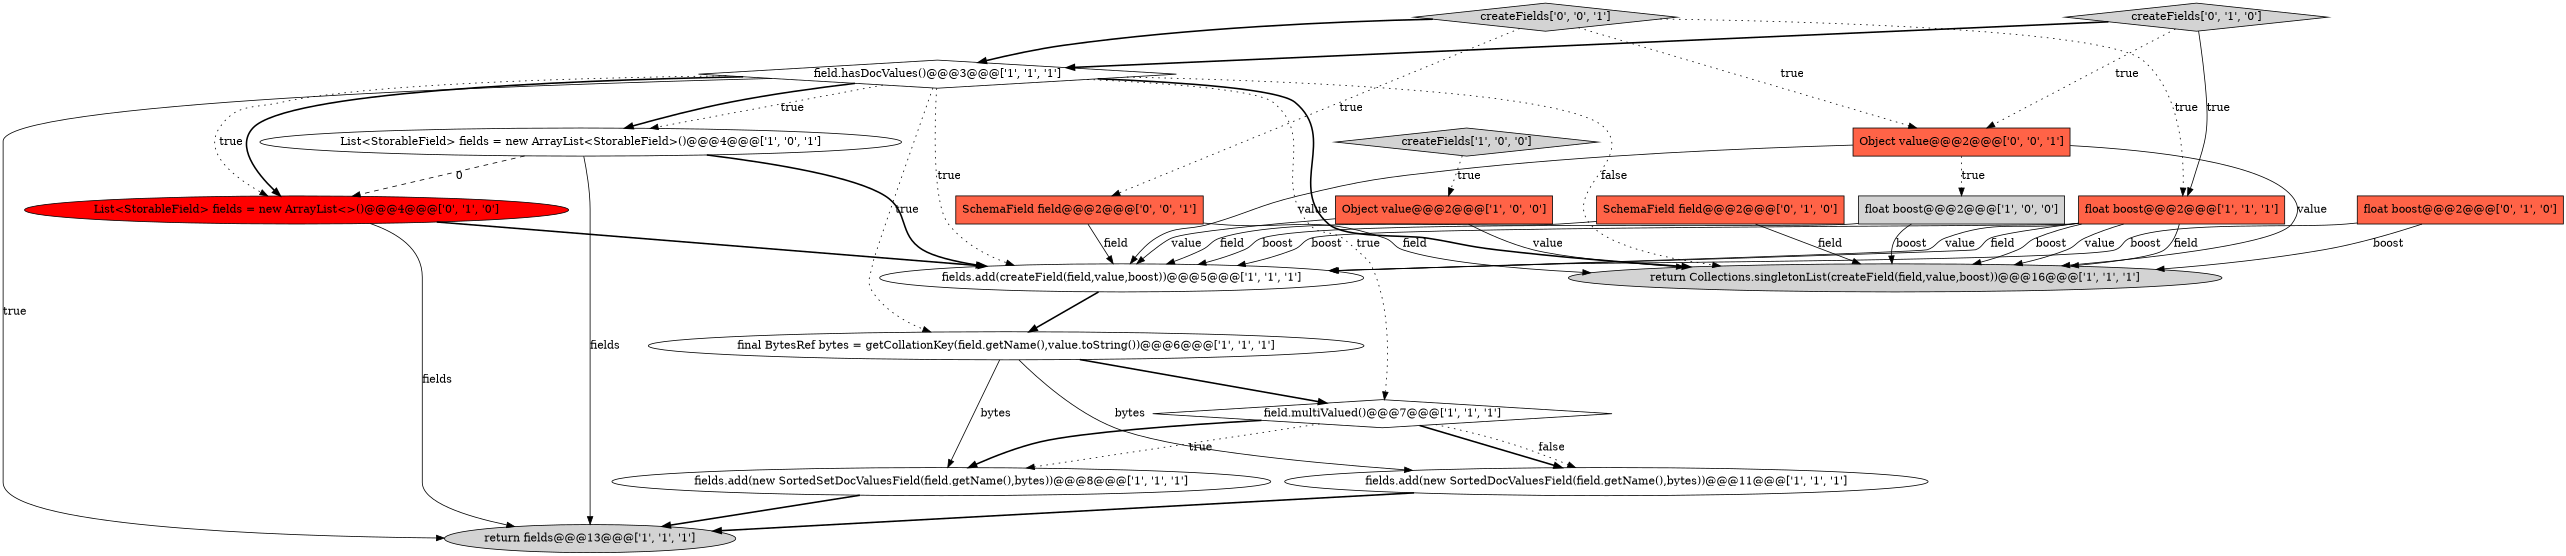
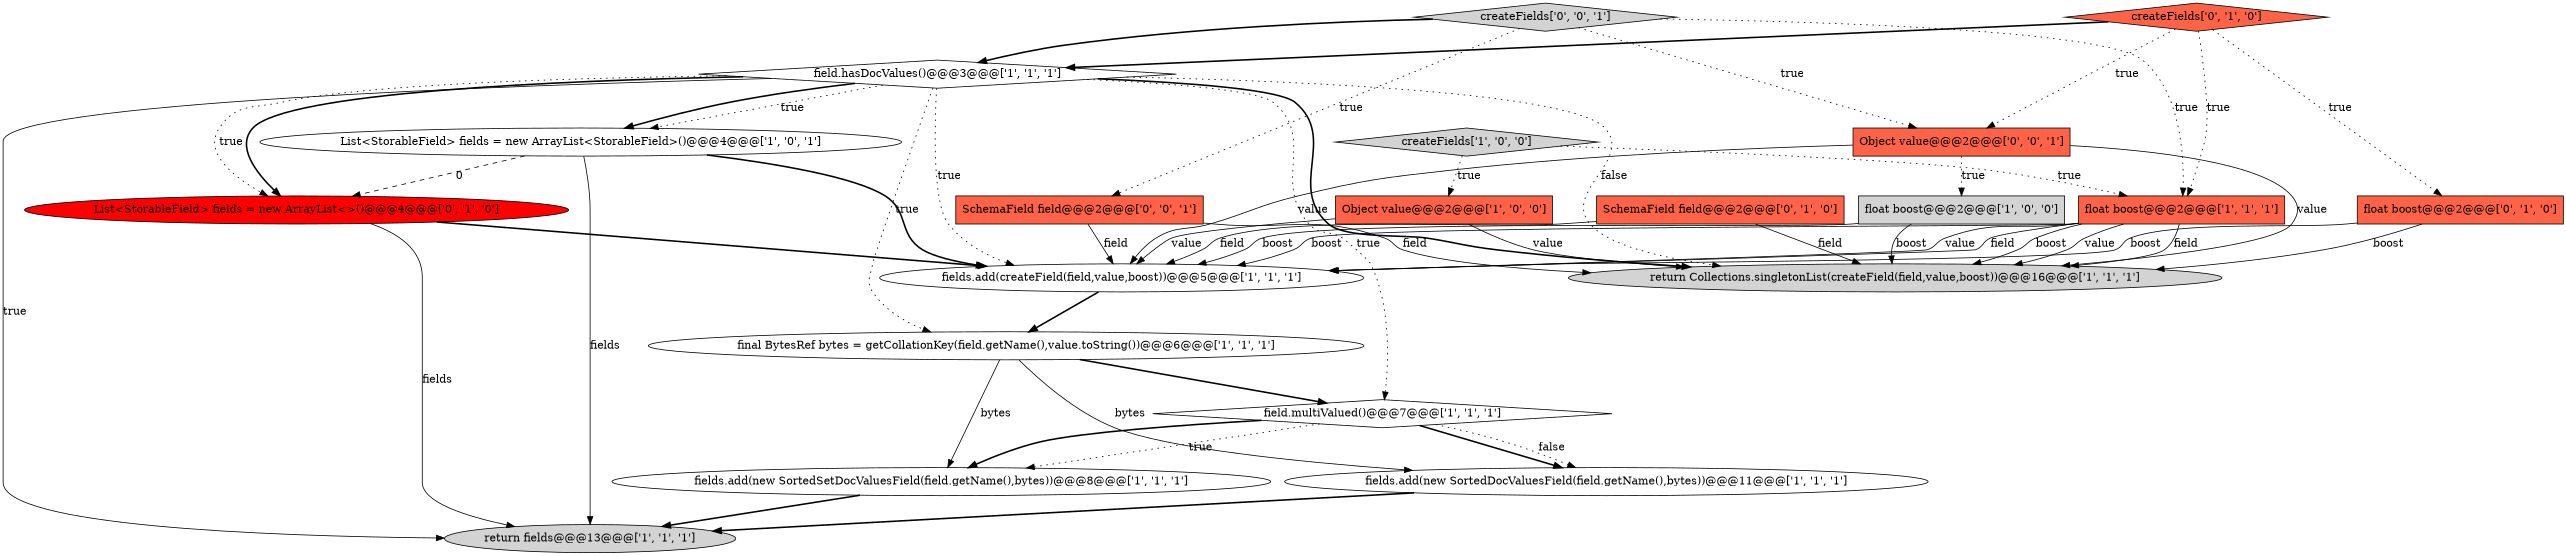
(2196, 17) -> (2196, 17)
none -> (2324, 110)
(2207, 111) -> (2207, 111)
none -> (1841, 159)
